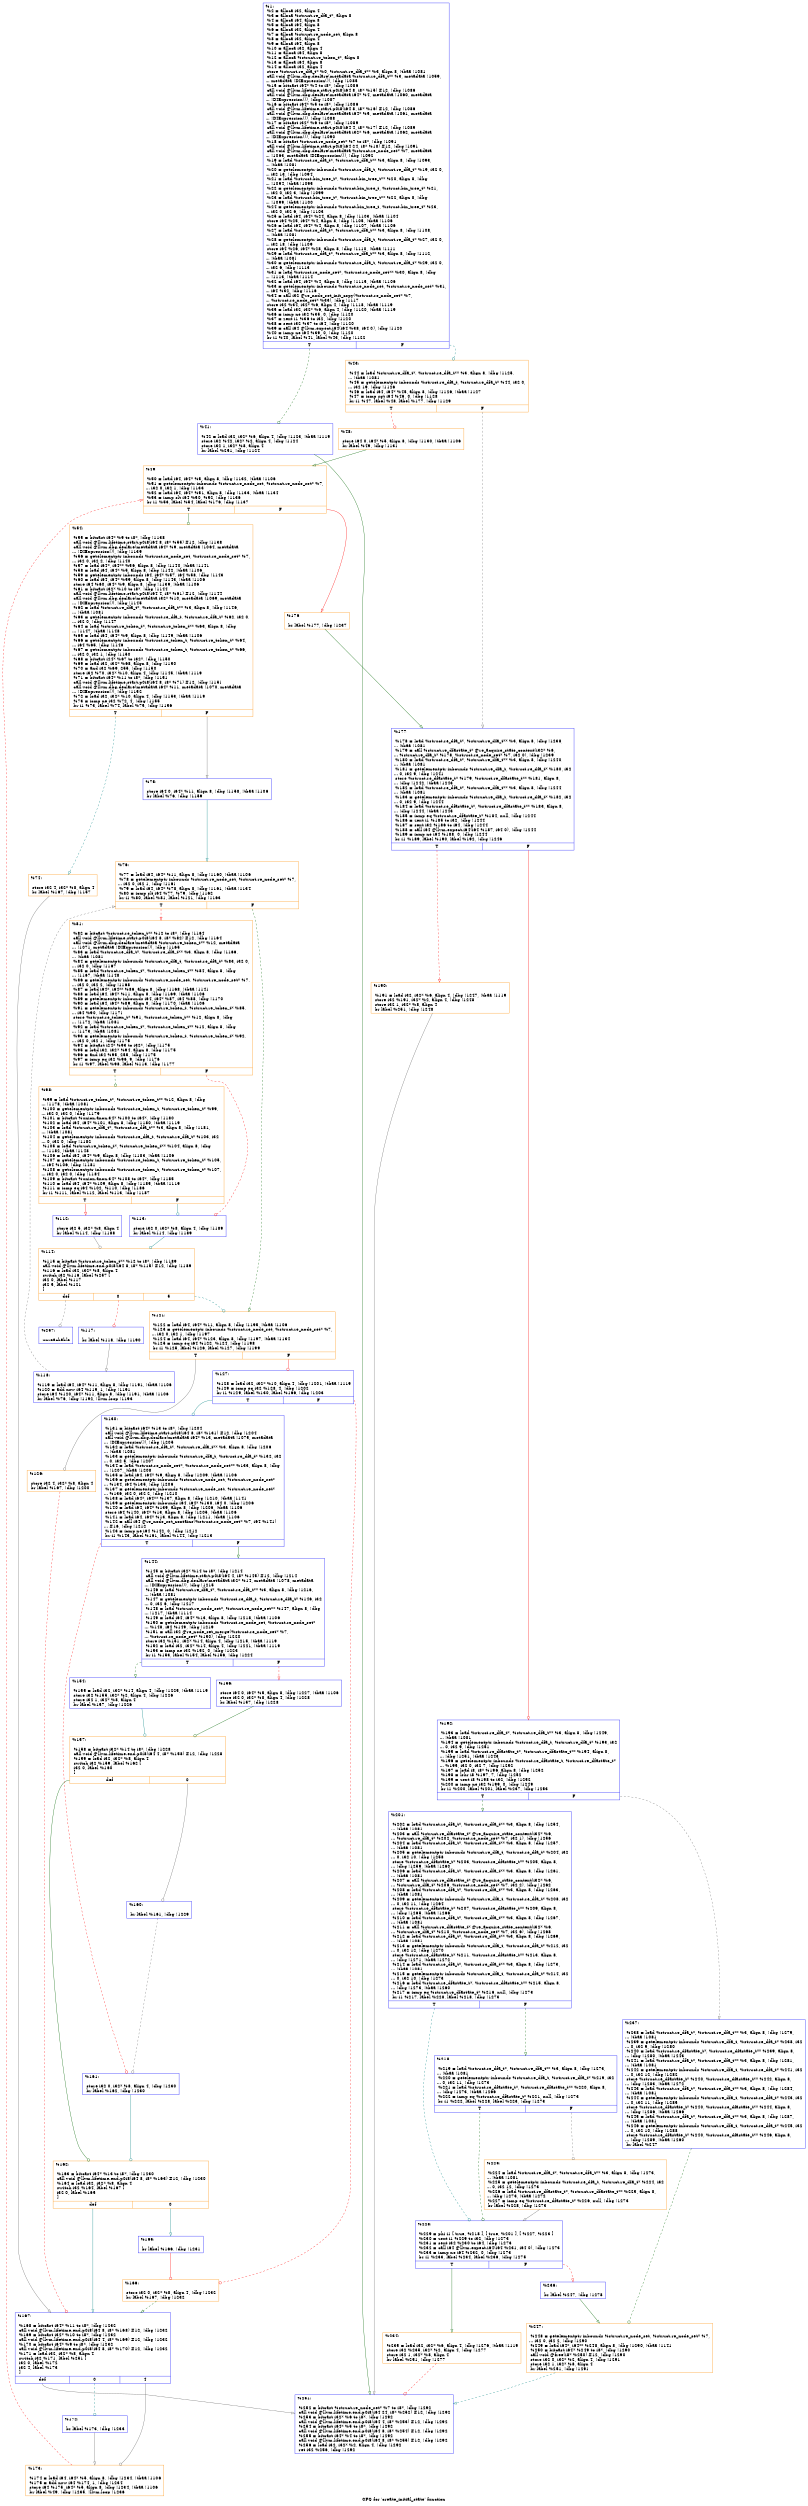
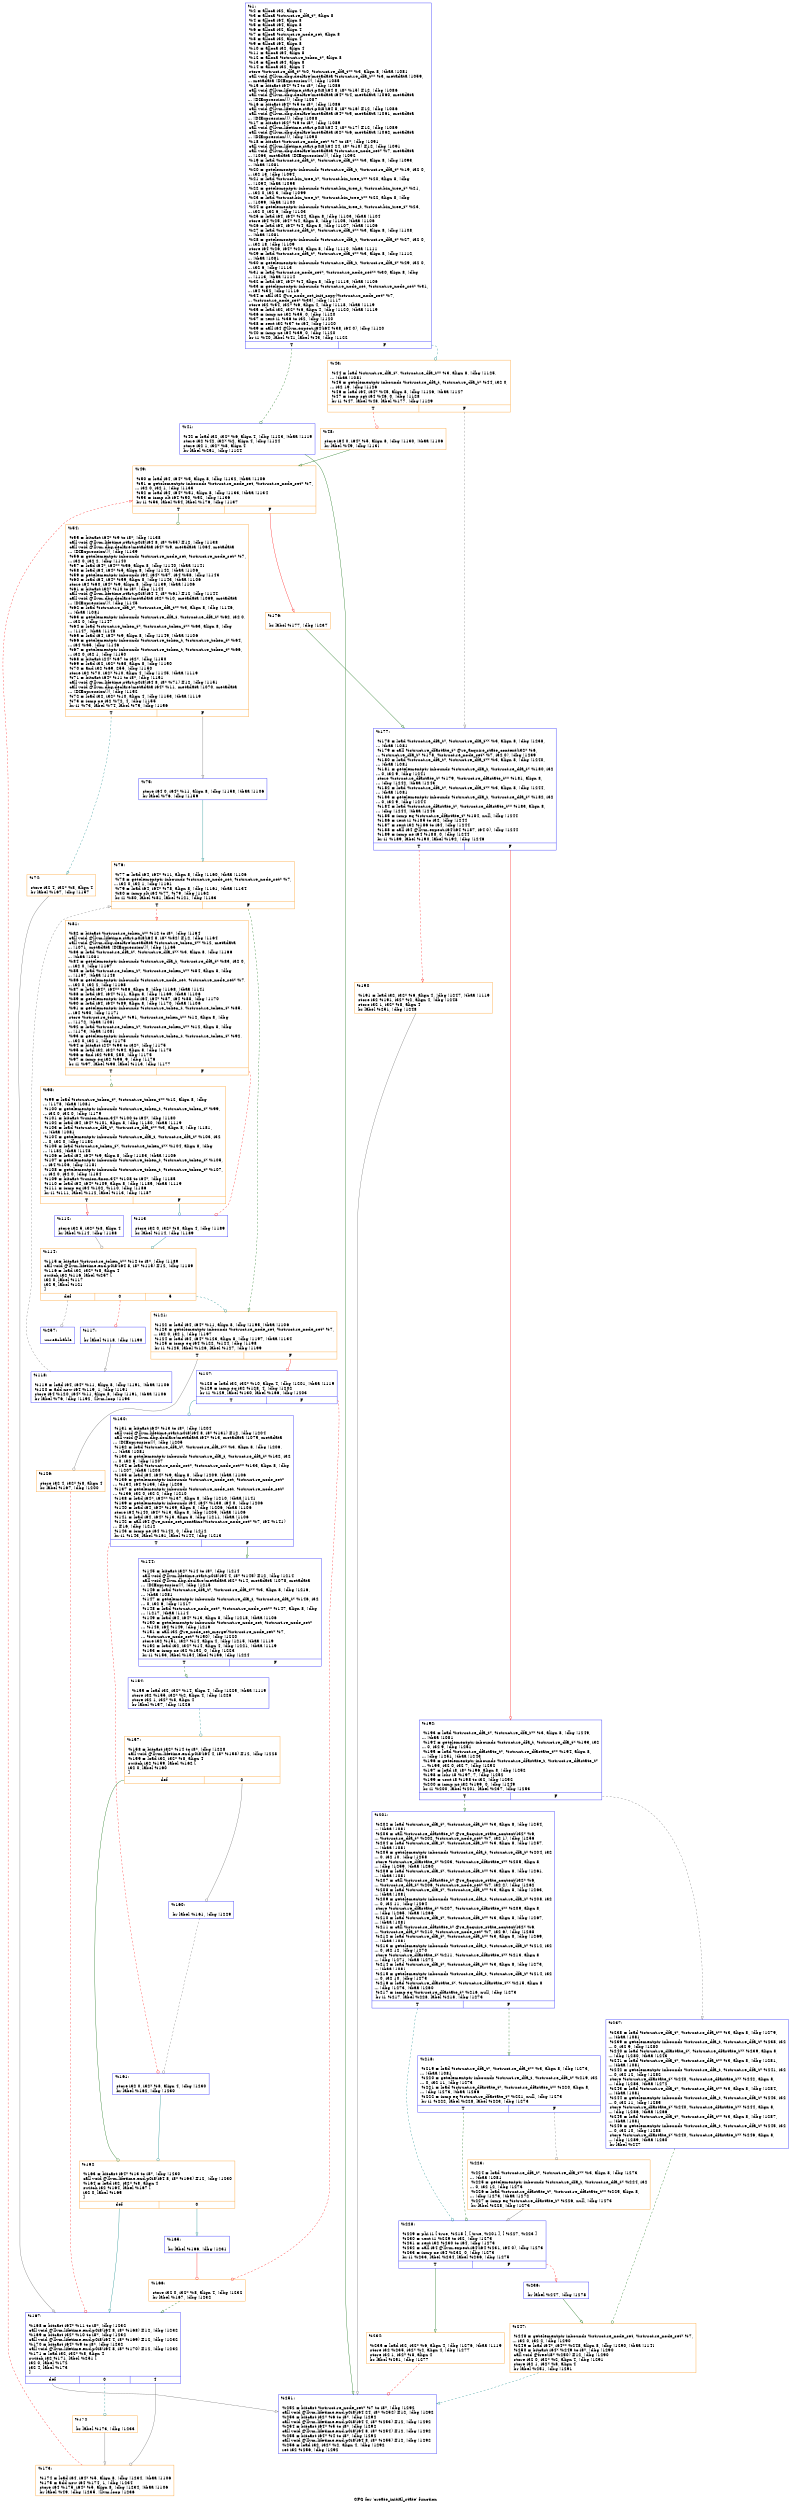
(279, 1693) -> none
(143, 1721) -> (200, 1721)
(95, 2424) -> (105, 2424)
